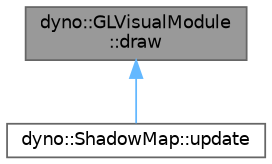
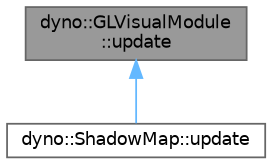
(136, 34) -> (136, 34)
